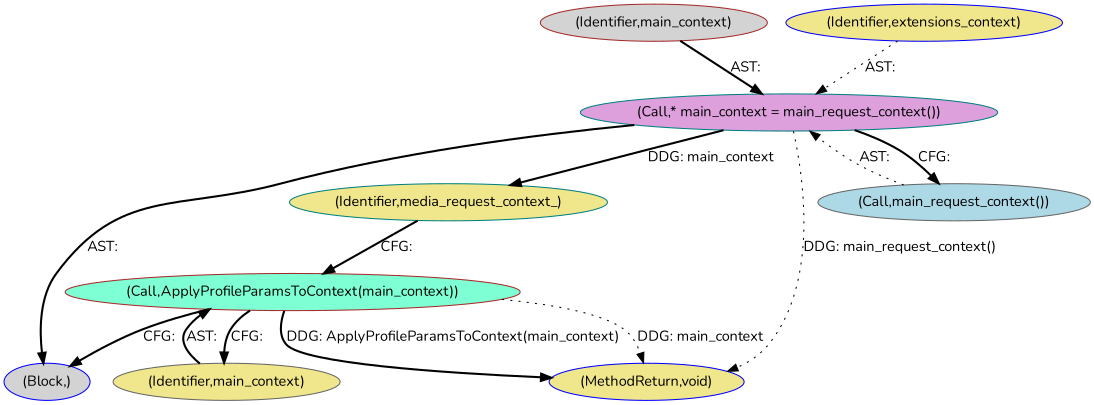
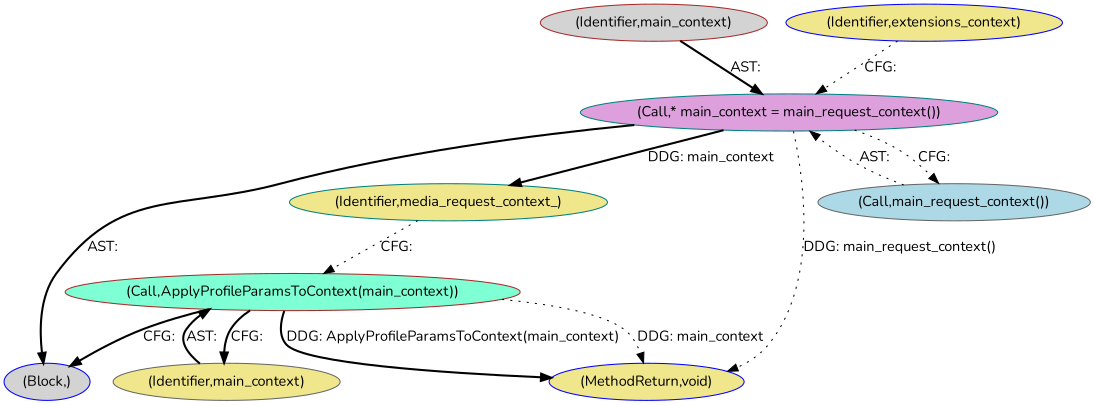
(882, 68) -> (882, 68)
(896, 148) -> (896, 148)
(375, 245) -> (375, 245)
